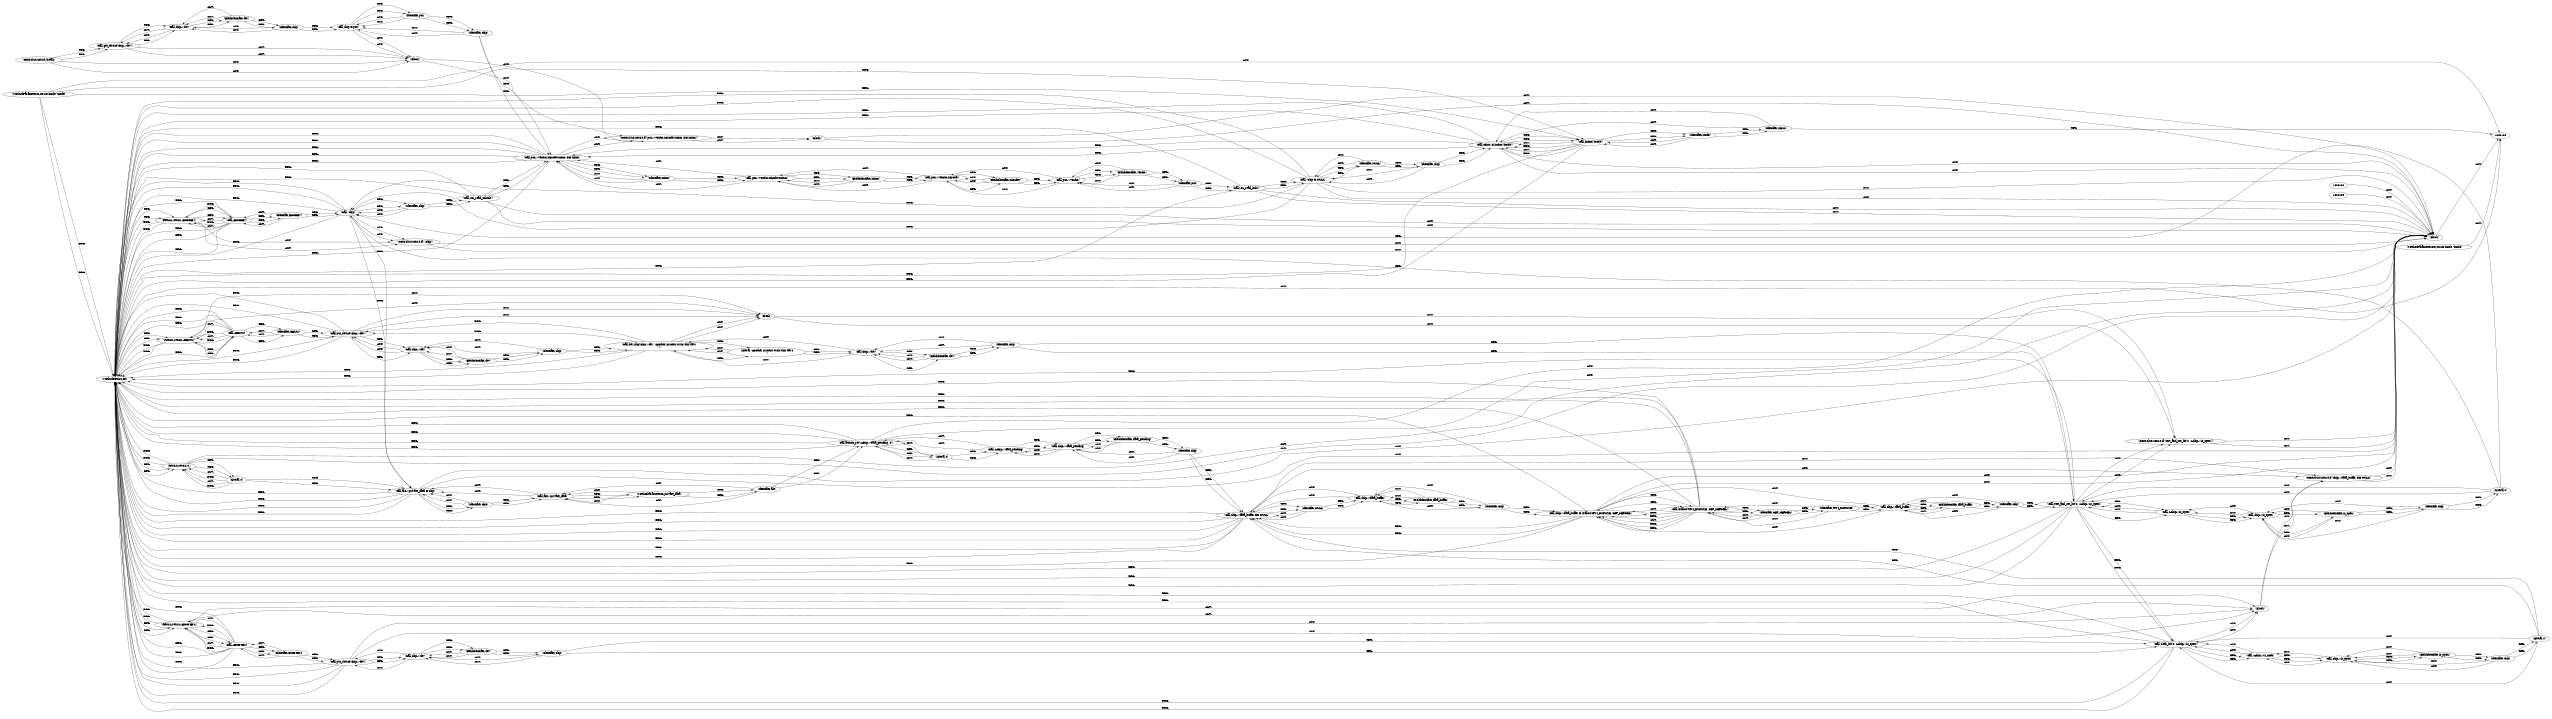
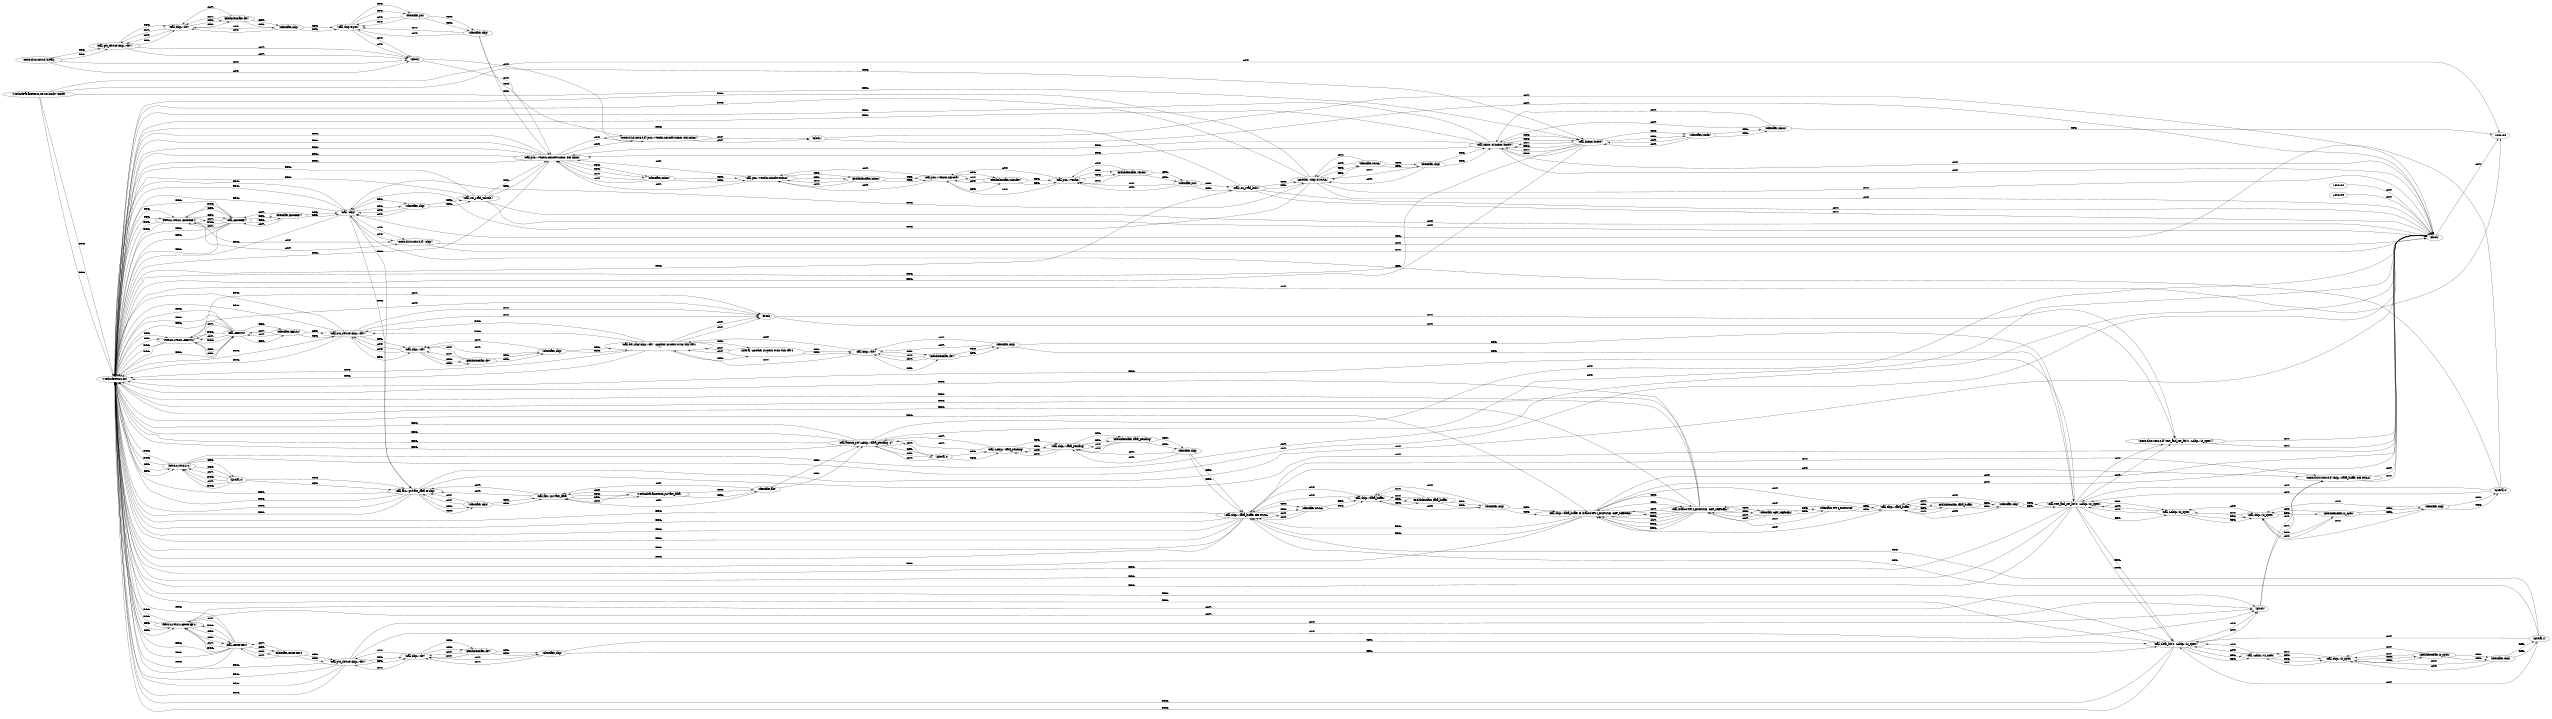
(1312, 180) -> (1312, 180)
(2434, 247) -> none
